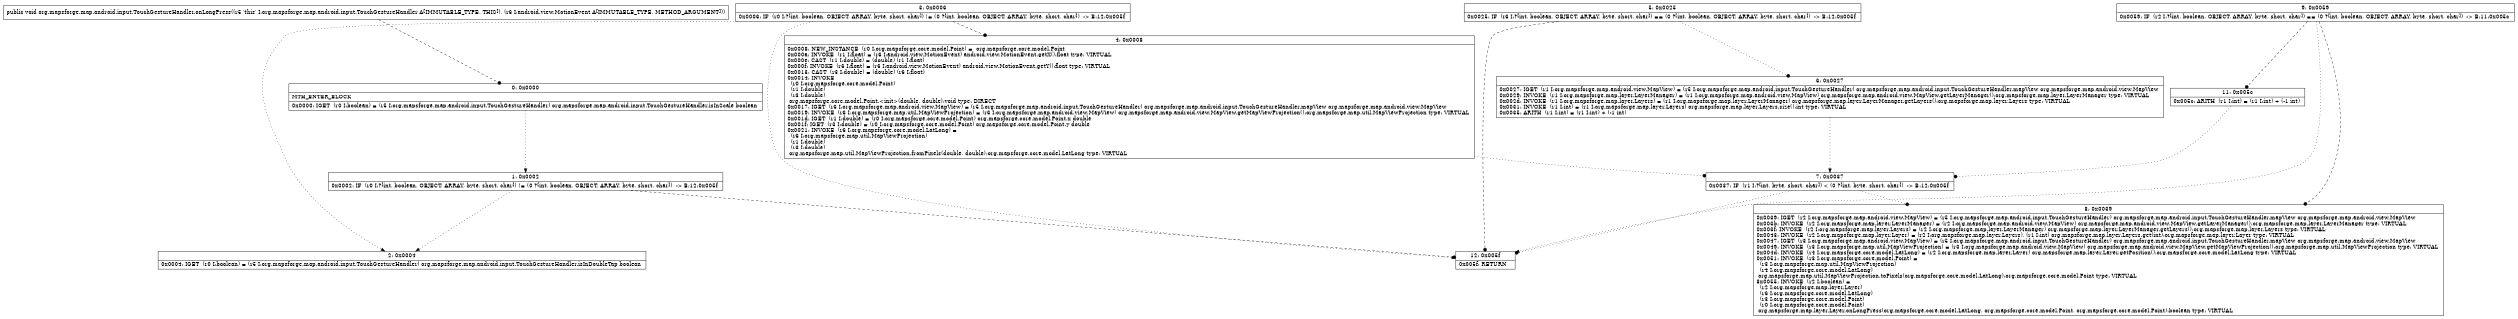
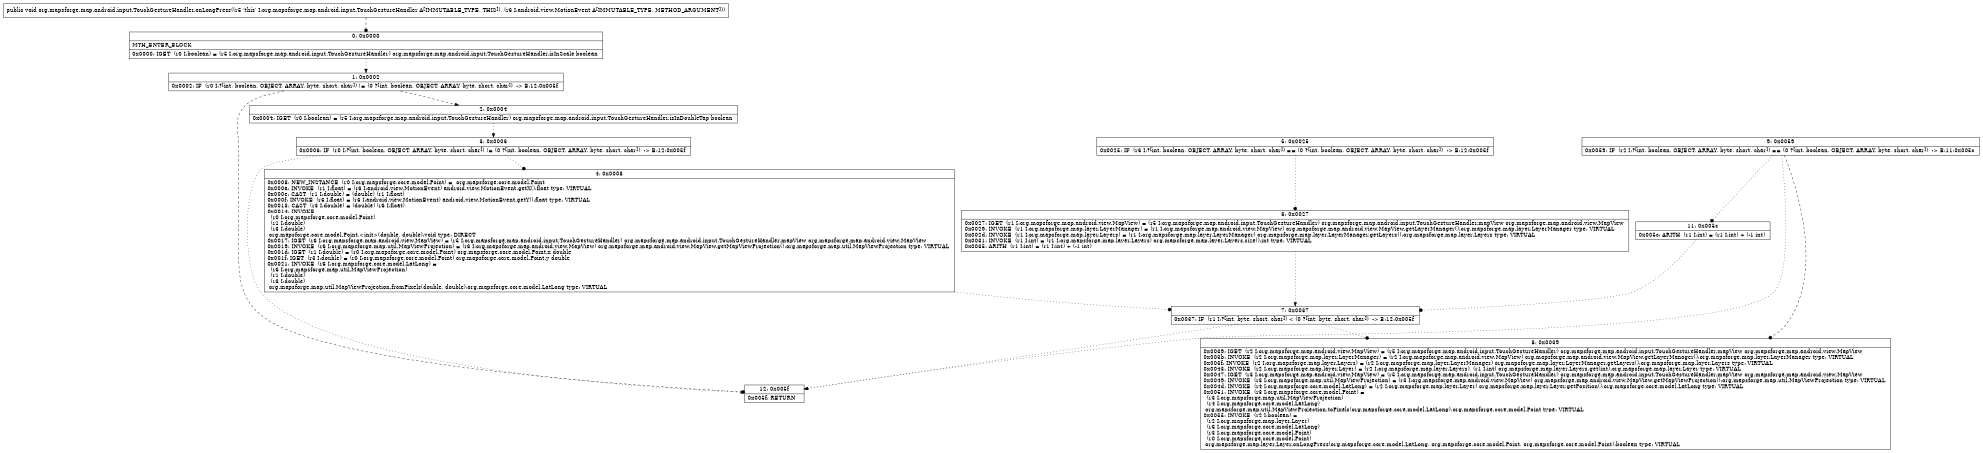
(377, 25) -> (493, 128)
(968, 28) -> (514, 161)
(2278, 54) -> (1743, 187)
(1483, 107) -> none
(1724, 206) -> (1045, 353)
(466, 220) -> (428, 98)
(1805, 282) -> (1252, 416)
